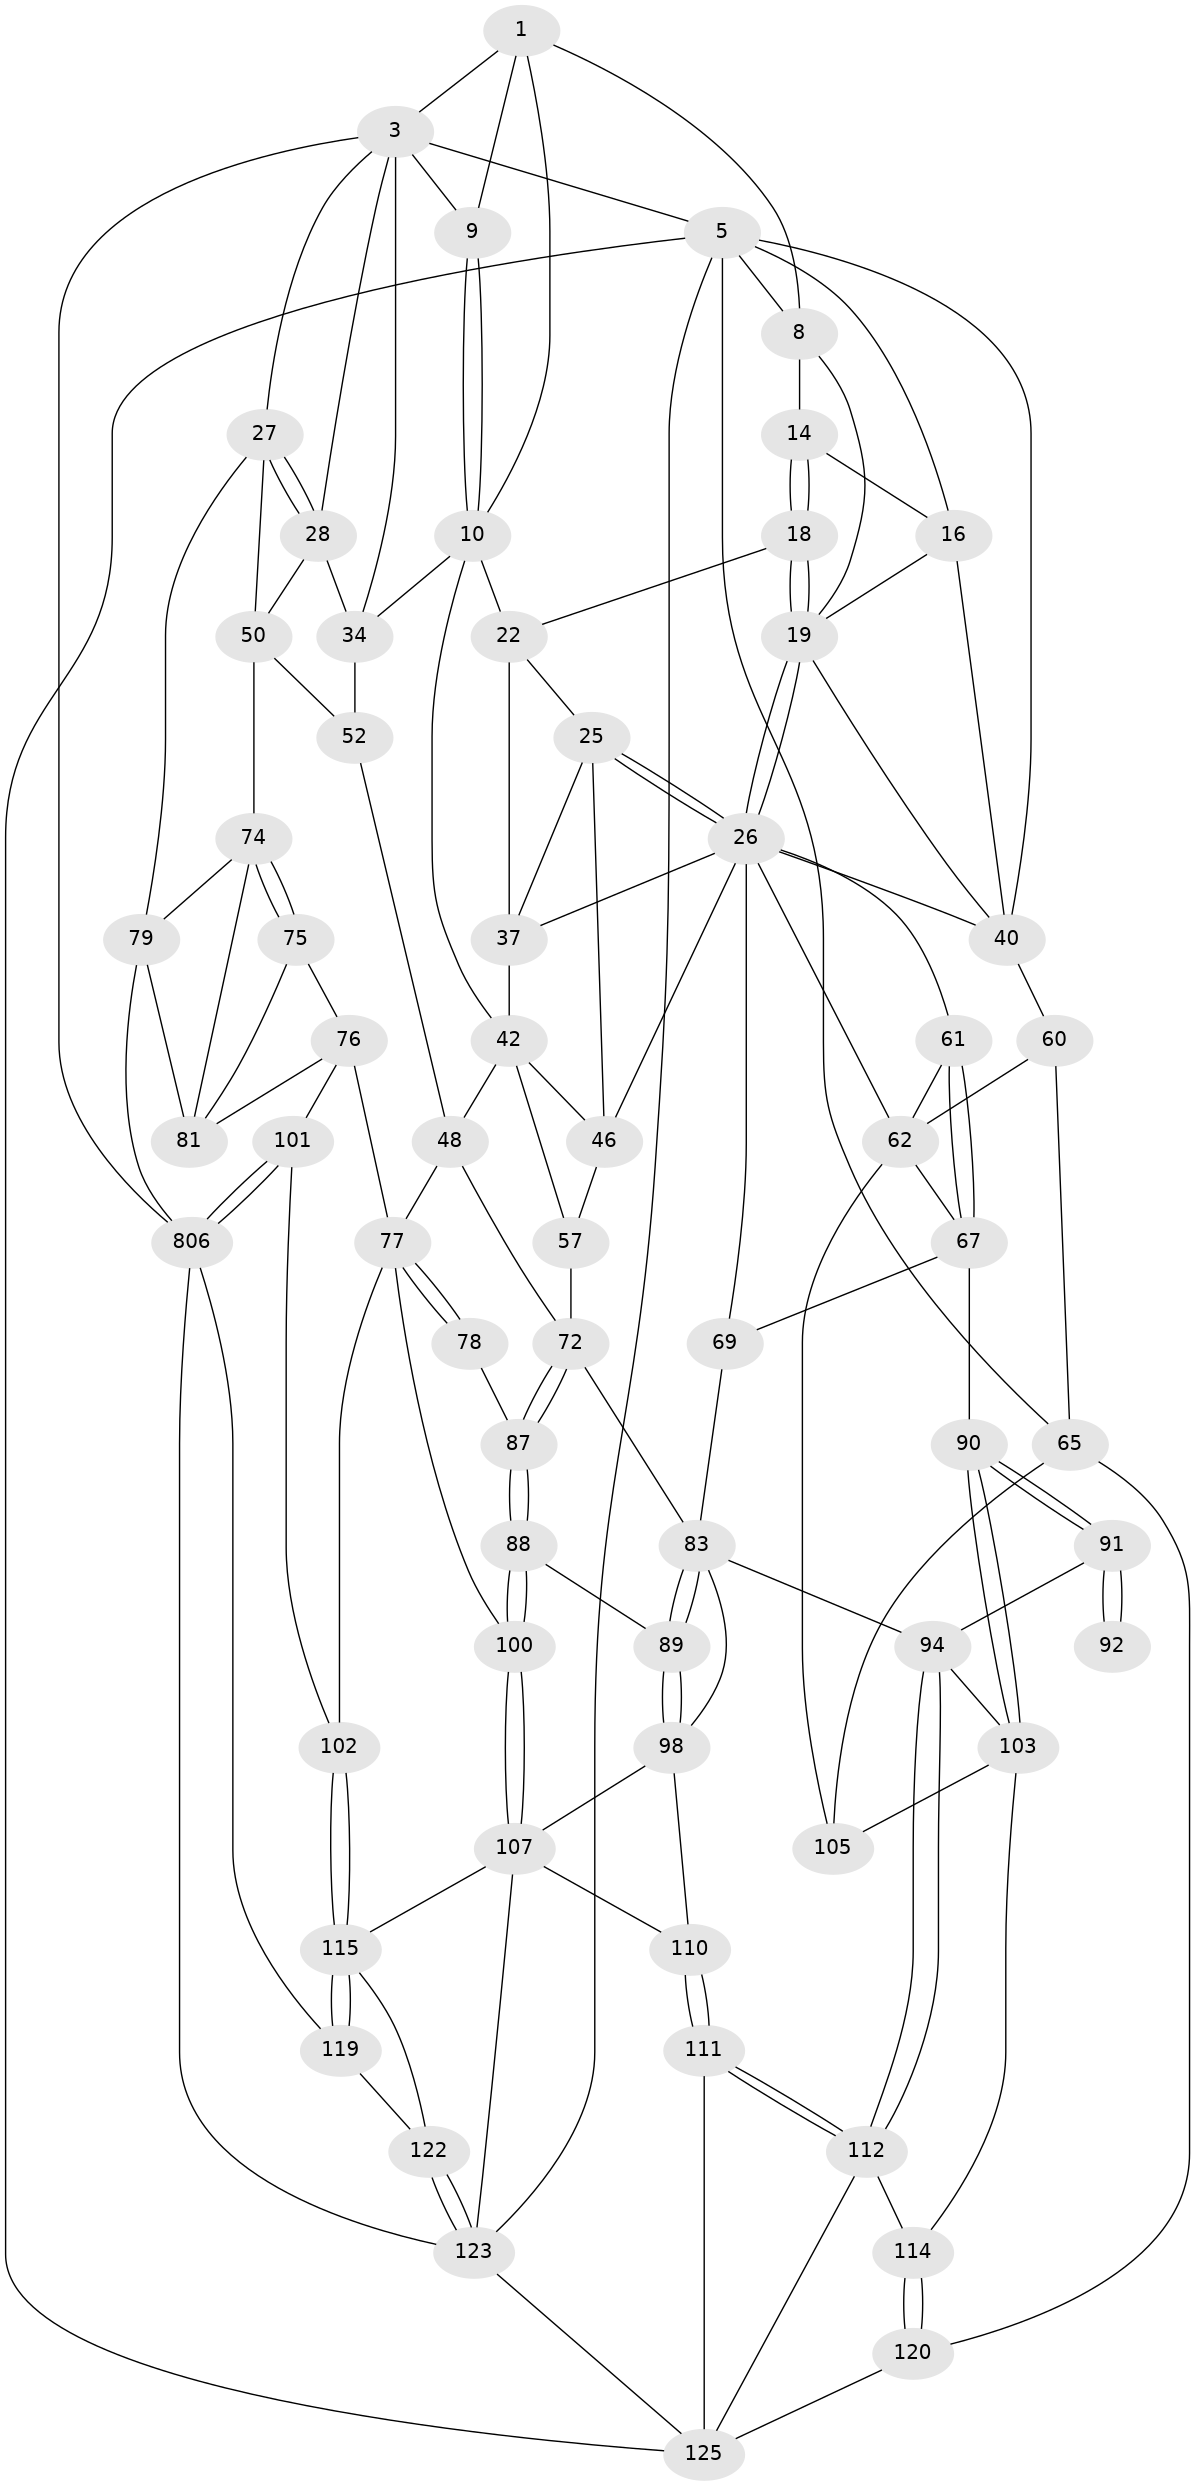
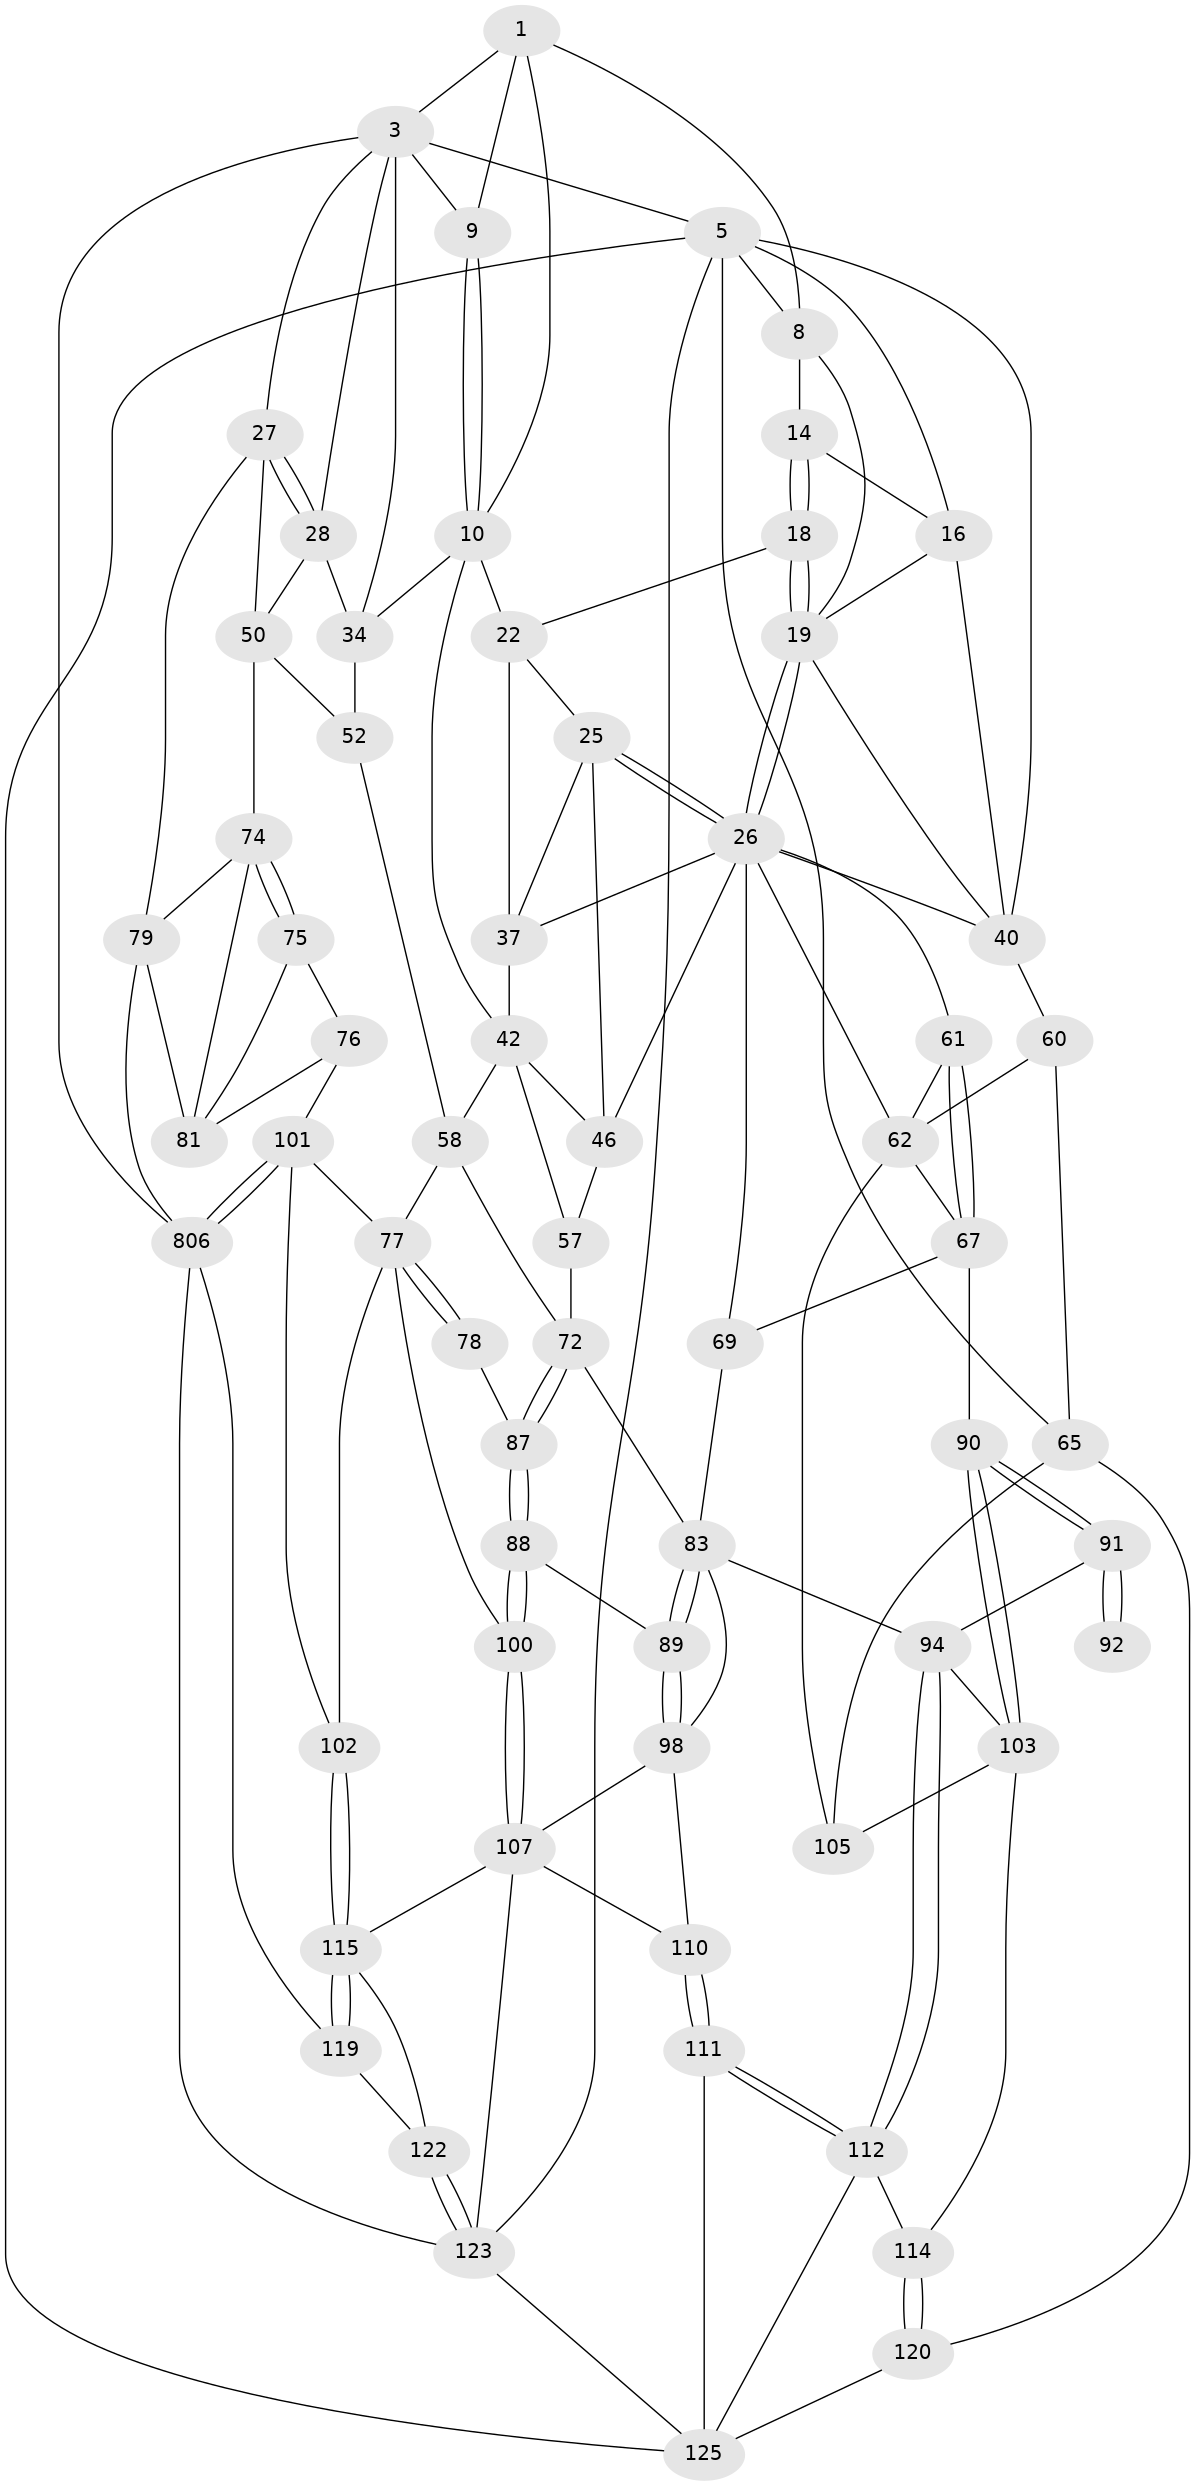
(371, 1142) -> (343, 1192)
(450, 1142) -> (450, 1142)
